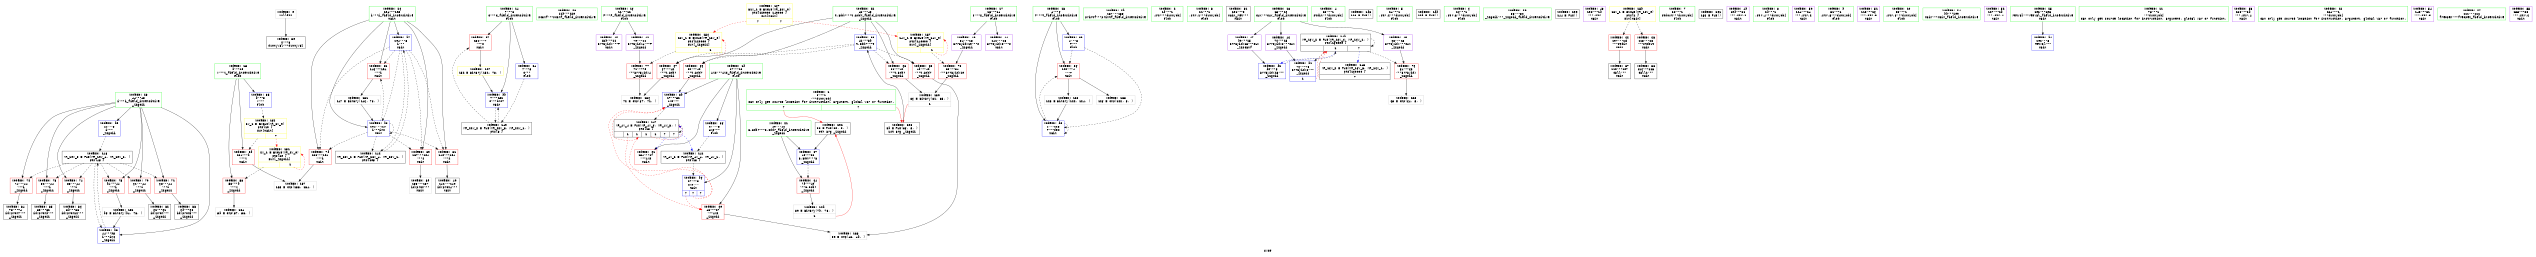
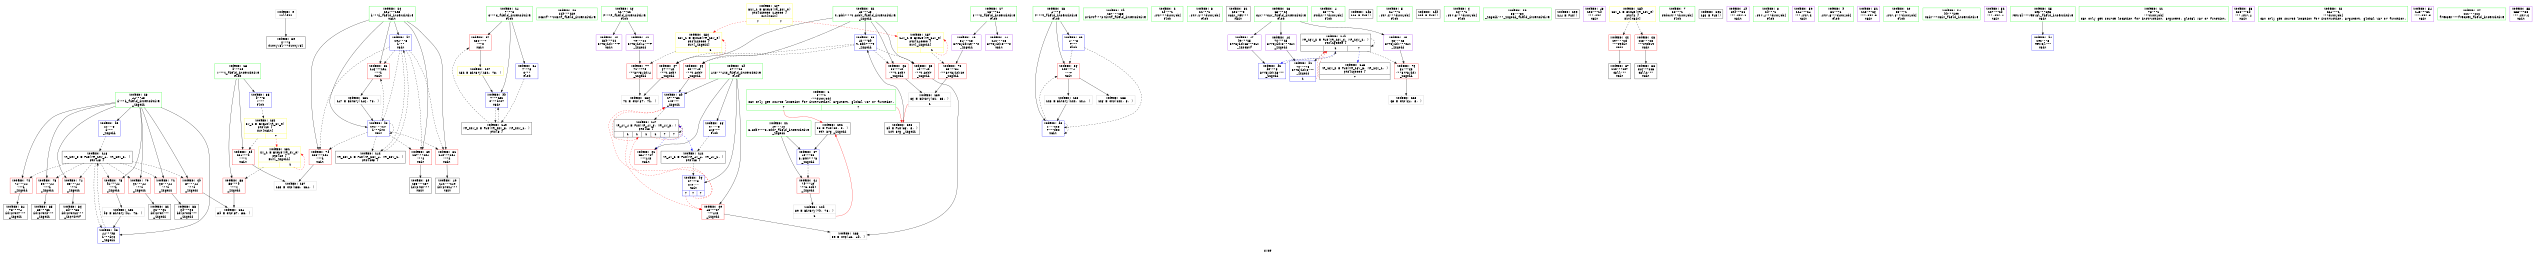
none -> (192, 186)
(420, 186) -> (420, 186)
(73, 217) -> (73, 217)
